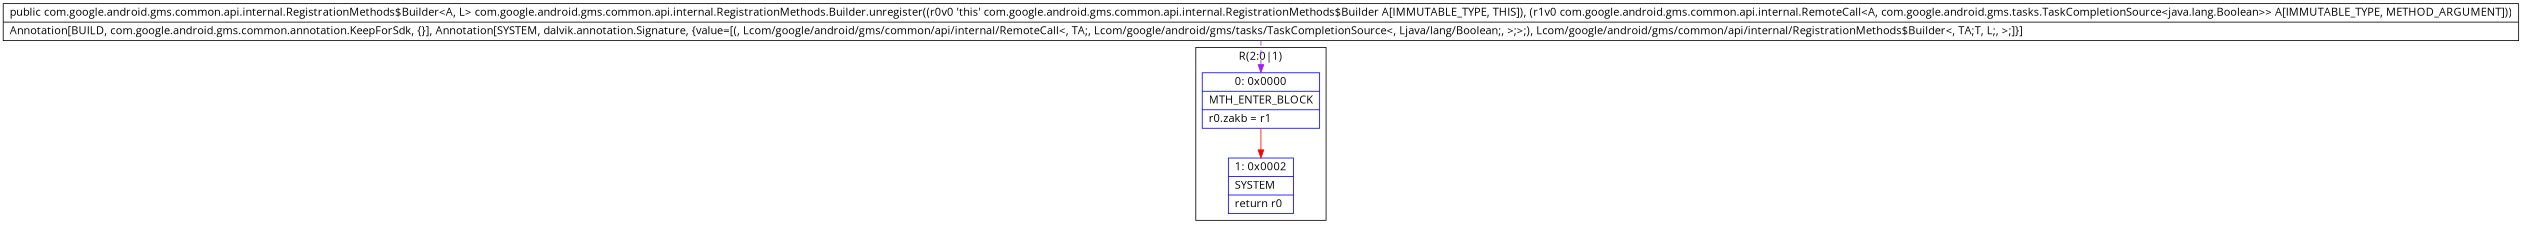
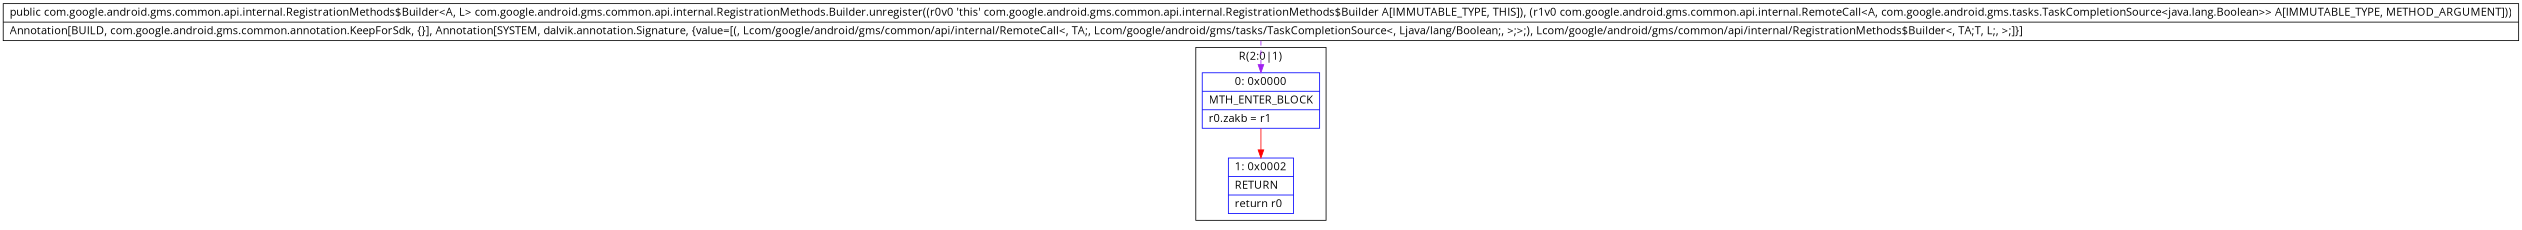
(1255, 185) -> (1257, 185)
